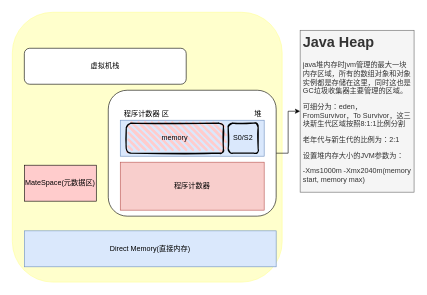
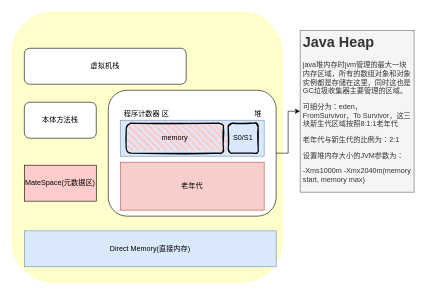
(358, 76) -> (358, 76)
none -> (60, 120)
(243, 138) -> (243, 138)
(192, 186) -> (192, 186)
